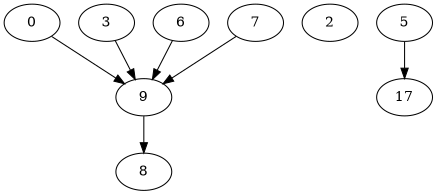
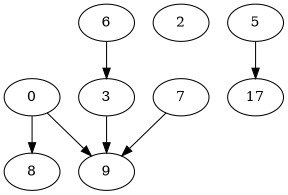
(165, 55) -> (107, 55)
(144, 129) -> (32, 129)
